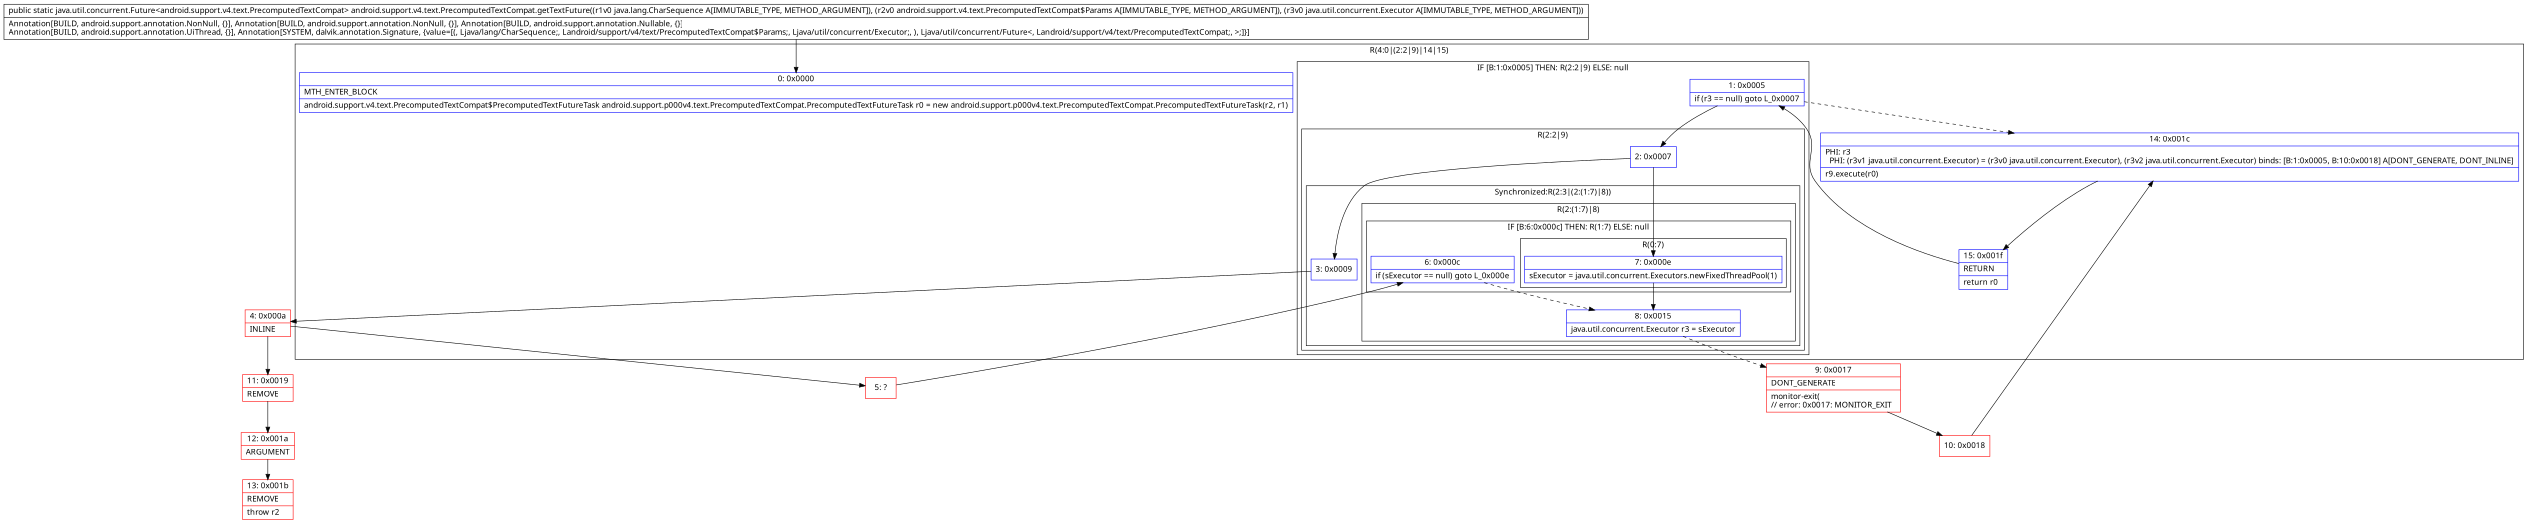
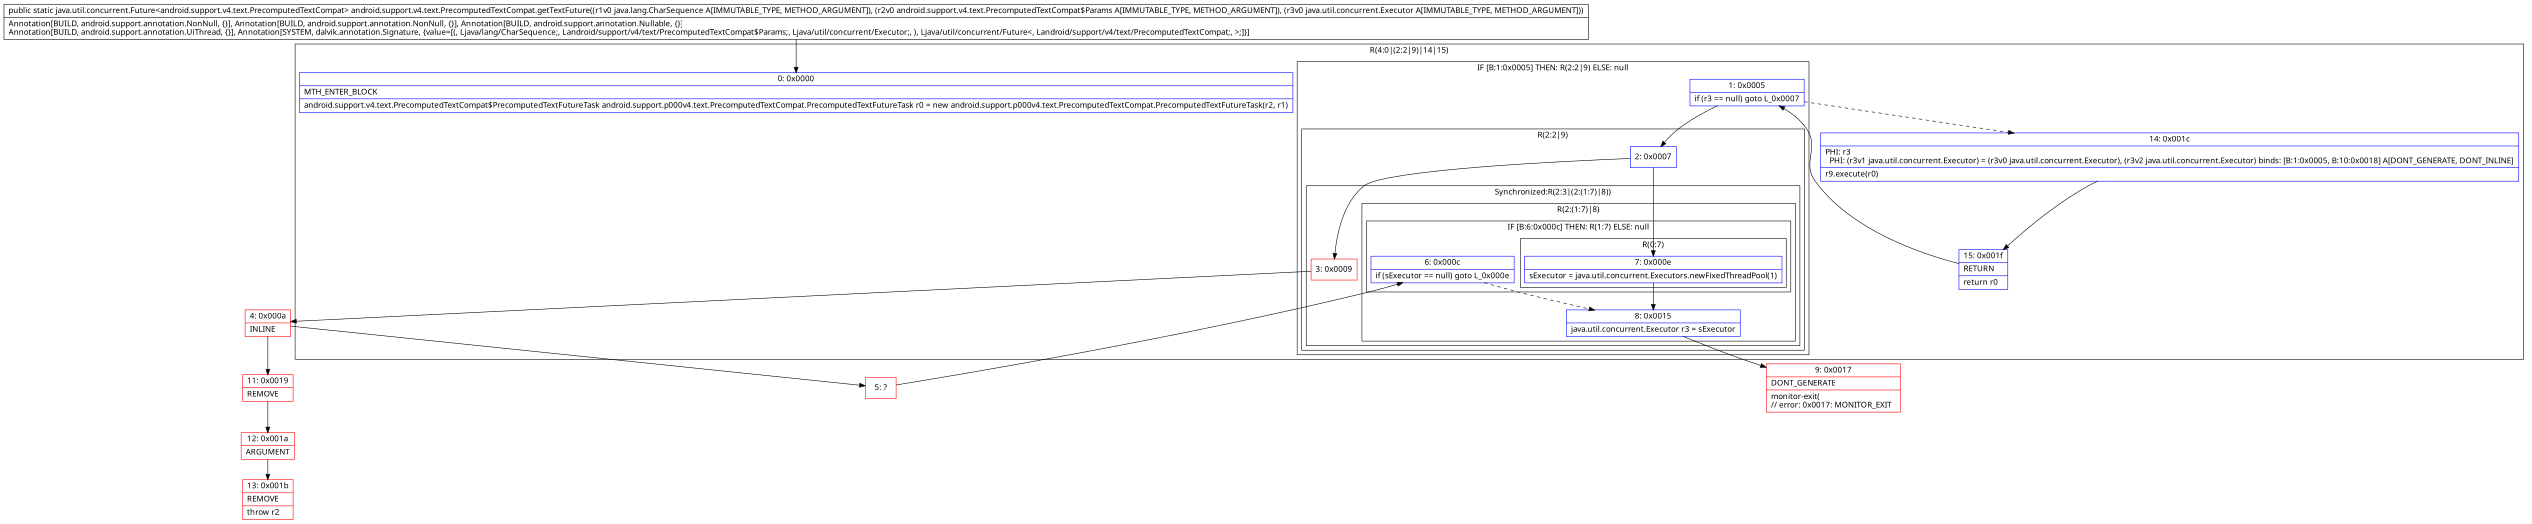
(1334, 270) -> (1334, 270)
(1722, 352) -> (1722, 352)
(1965, 446) -> none
